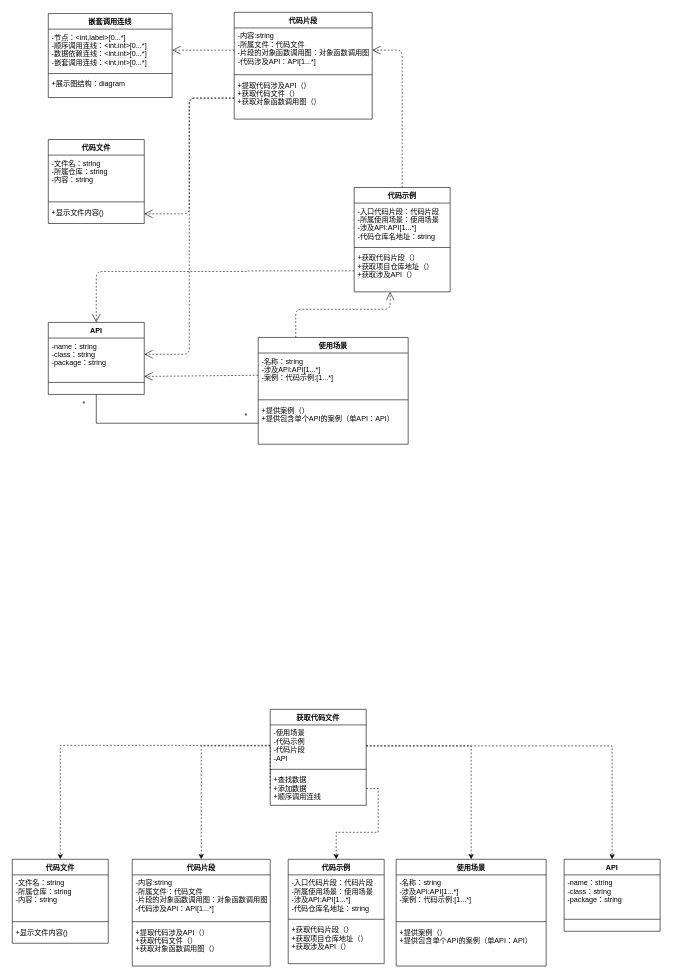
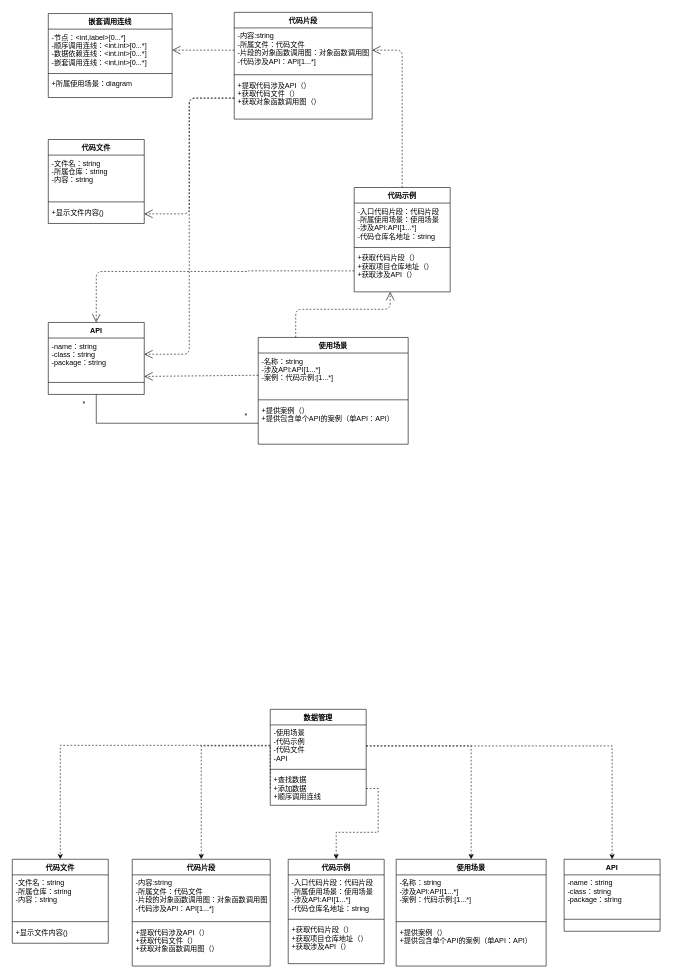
(88, 84) -> (92, 84)
(318, 718) -> (318, 718)
(290, 733) -> (290, 733)
